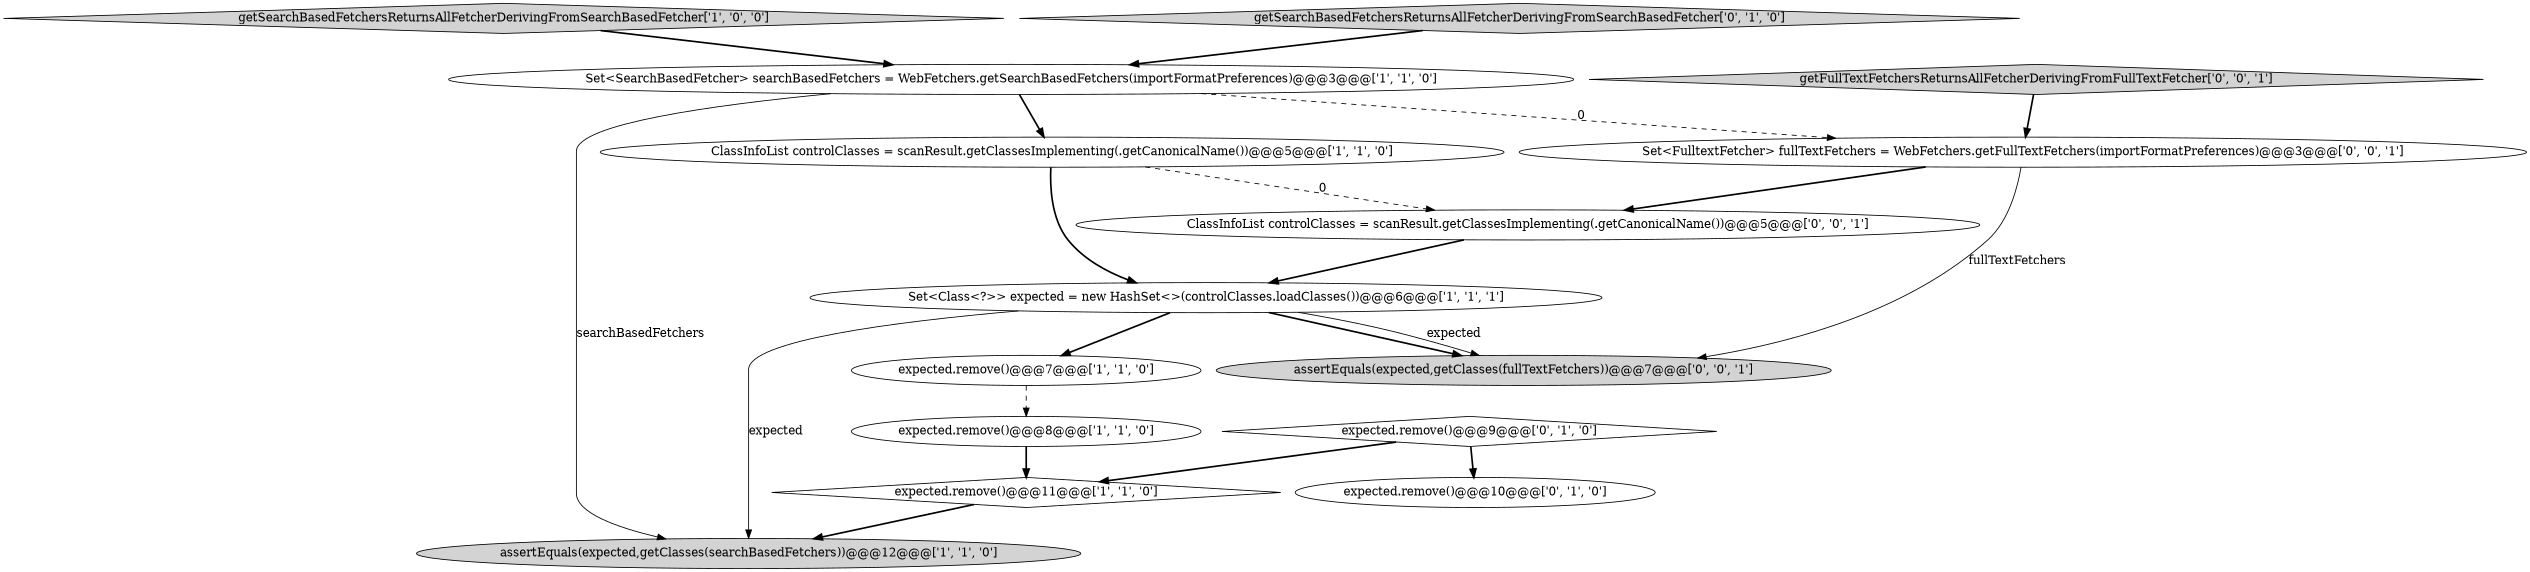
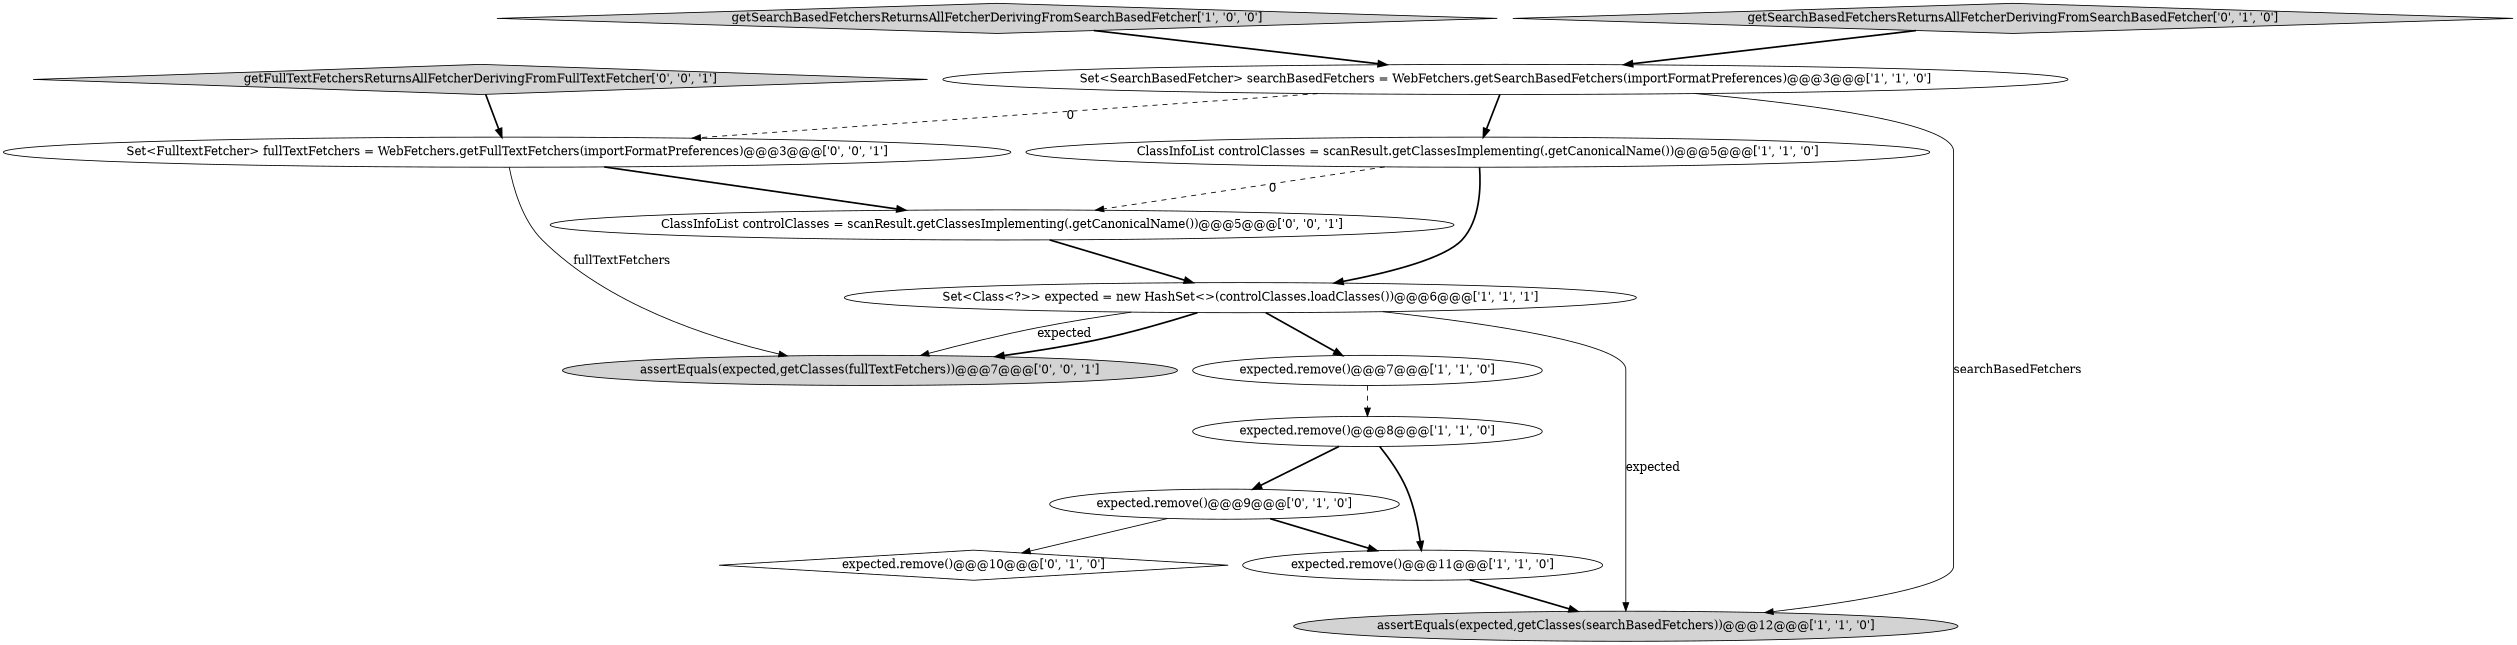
(1469, 431) -> (1224, 504)
(1472, 458) -> (1099, 535)
none -> (1300, 466)
(1026, 492) -> (1423, 565)
(1475, 492) -> (974, 565)
